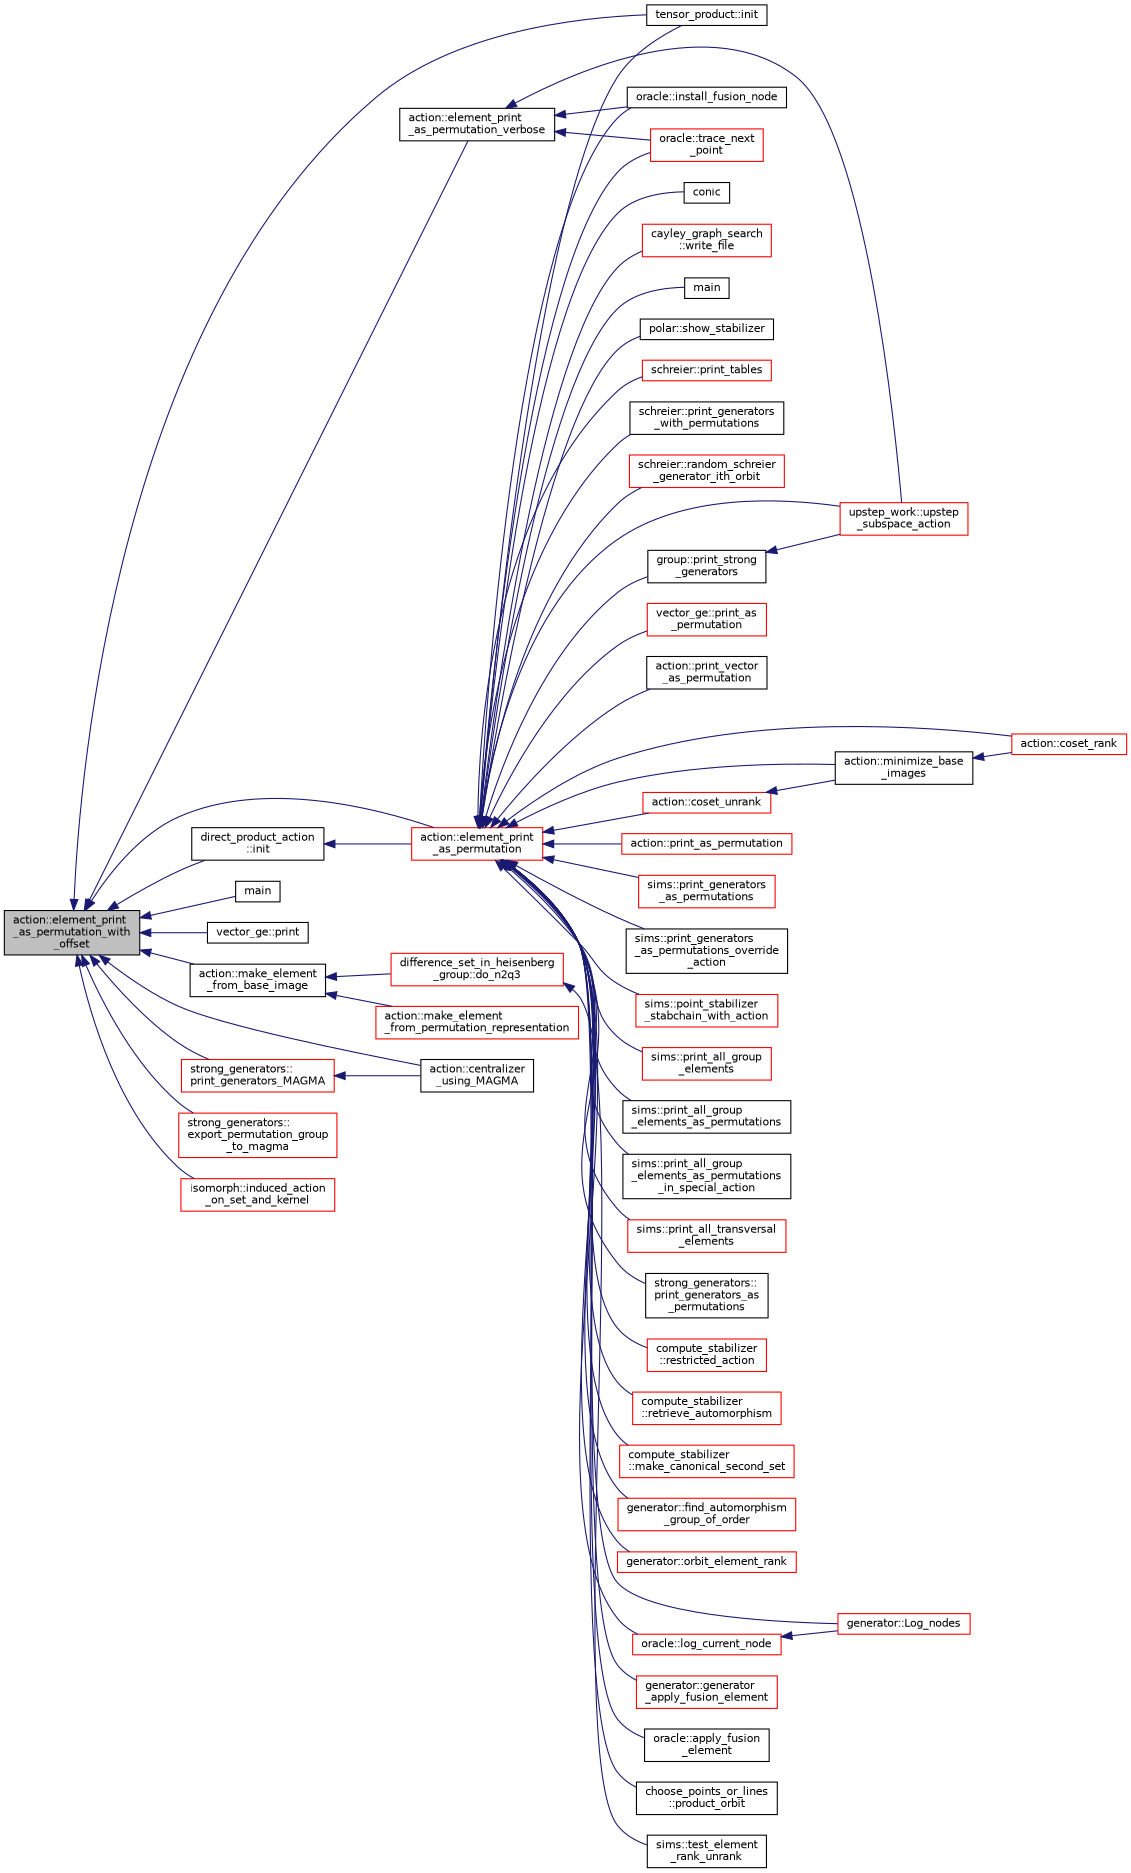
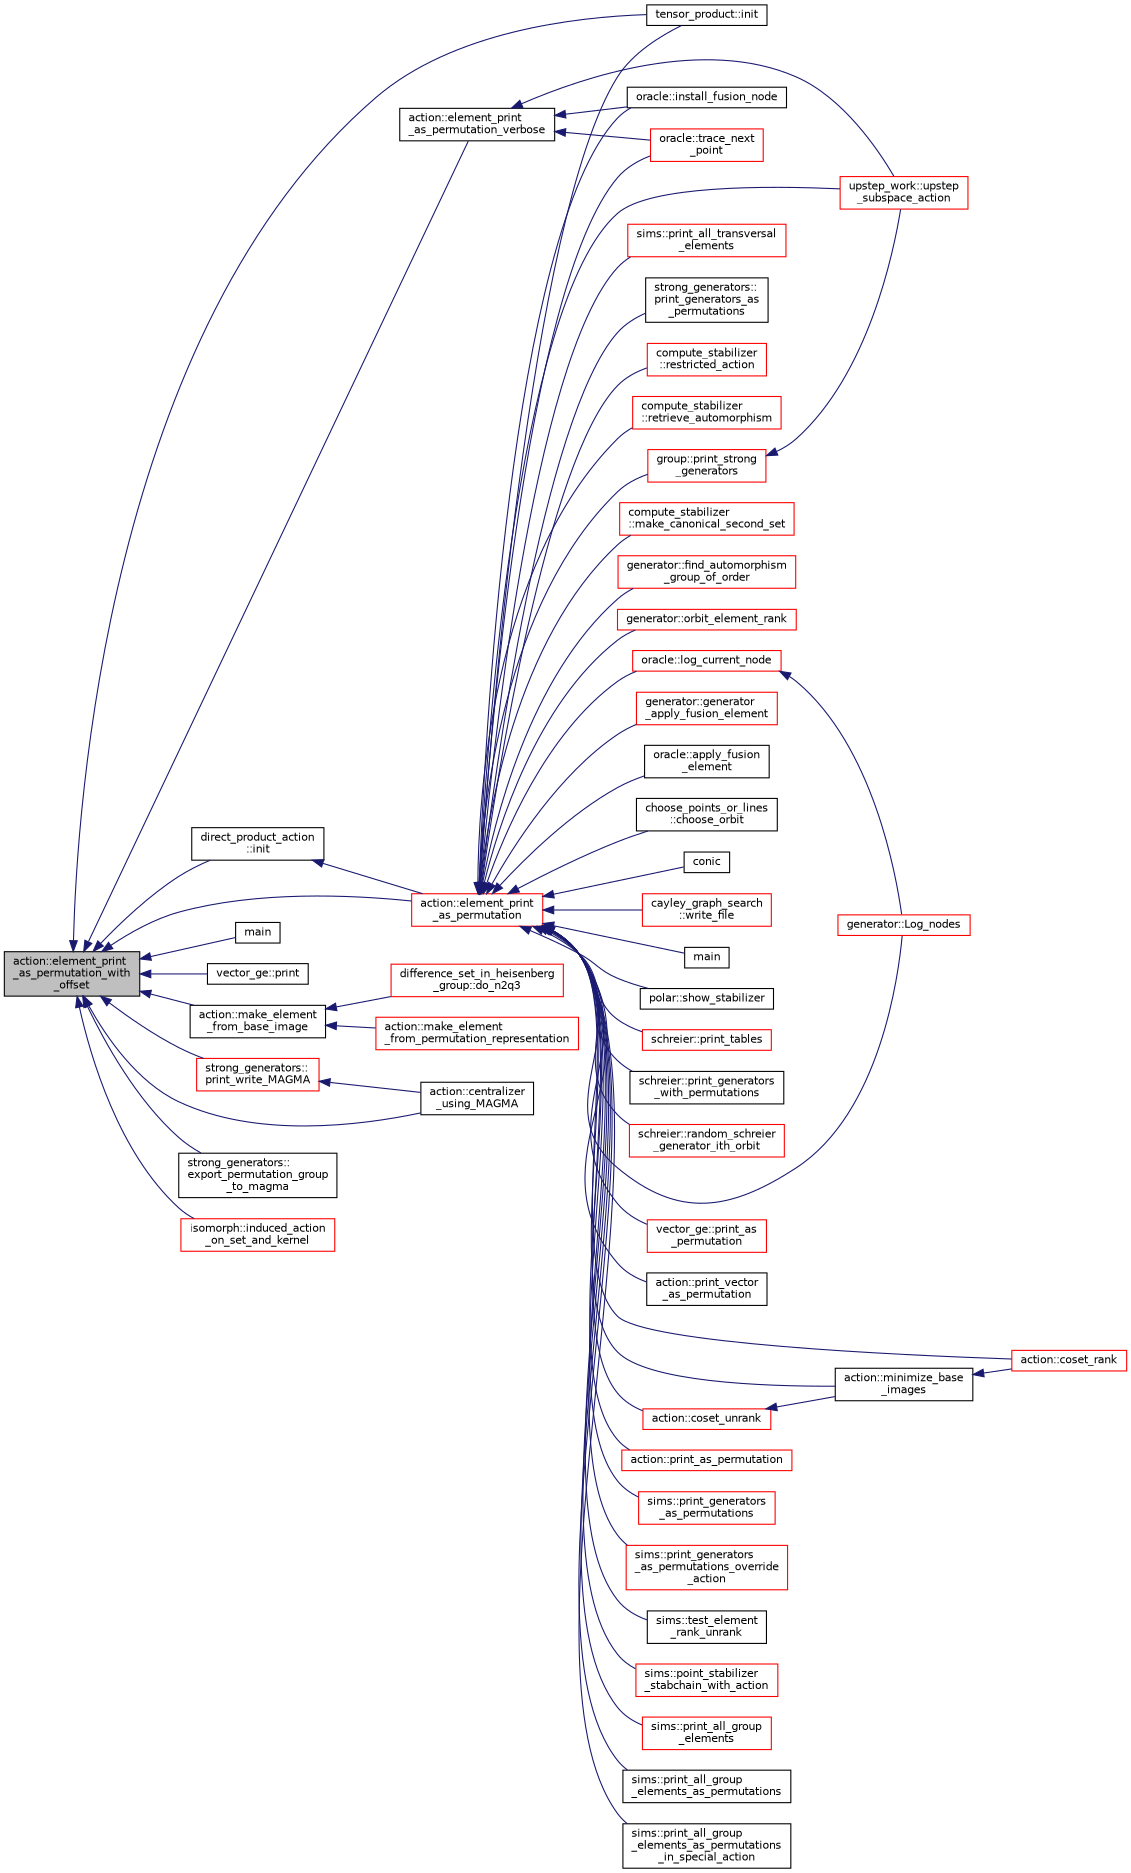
(707, 567) -> (707, 466)
(707, 951) -> (707, 1568)
(258, 1076) -> (258, 1075)
(258, 1135) -> (258, 1175)
(601, 1204) -> (596, 1278)
(707, 1798) -> (707, 815)
